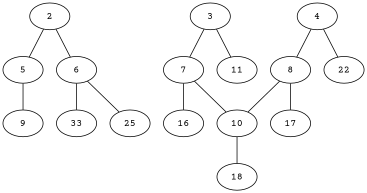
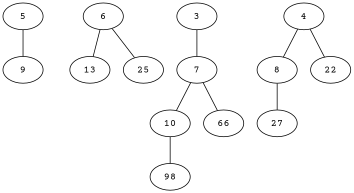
(50, 16) -> none
(237, 70) -> none
(264, 97) -> none
(77, 123) -> (90, 70)
(184, 123) -> (224, 123)
(291, 123) -> (277, 123)
(237, 177) -> (170, 177)
